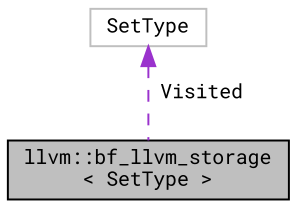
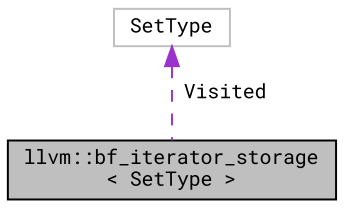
(148, 170) -> (172, 170)
